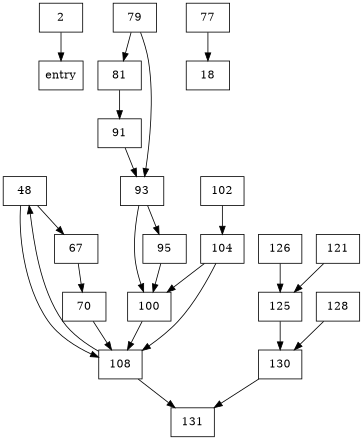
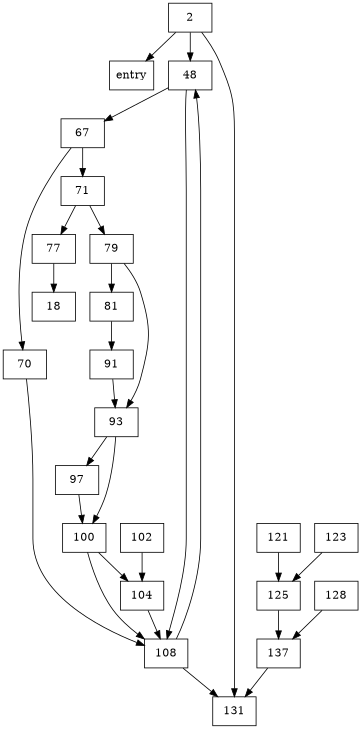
none -> (190, 43)
none -> (83, 191)
(165, 249) -> (77, 480)
(280, 249) -> (336, 538)
(189, 275) -> (110, 564)
none -> (234, 357)
(280, 364) -> (279, 653)
